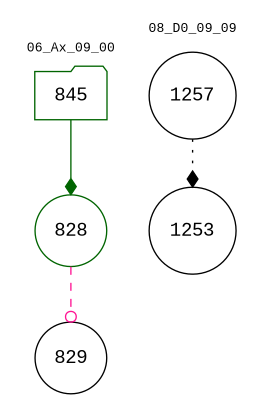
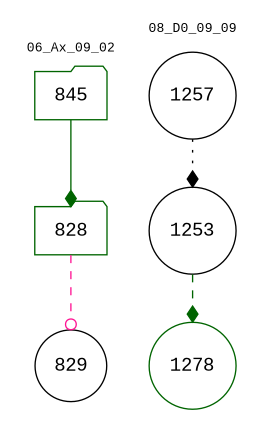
(72, 48) -> (72, 48)
(71, 231) -> (71, 231)
none -> (193, 366)
